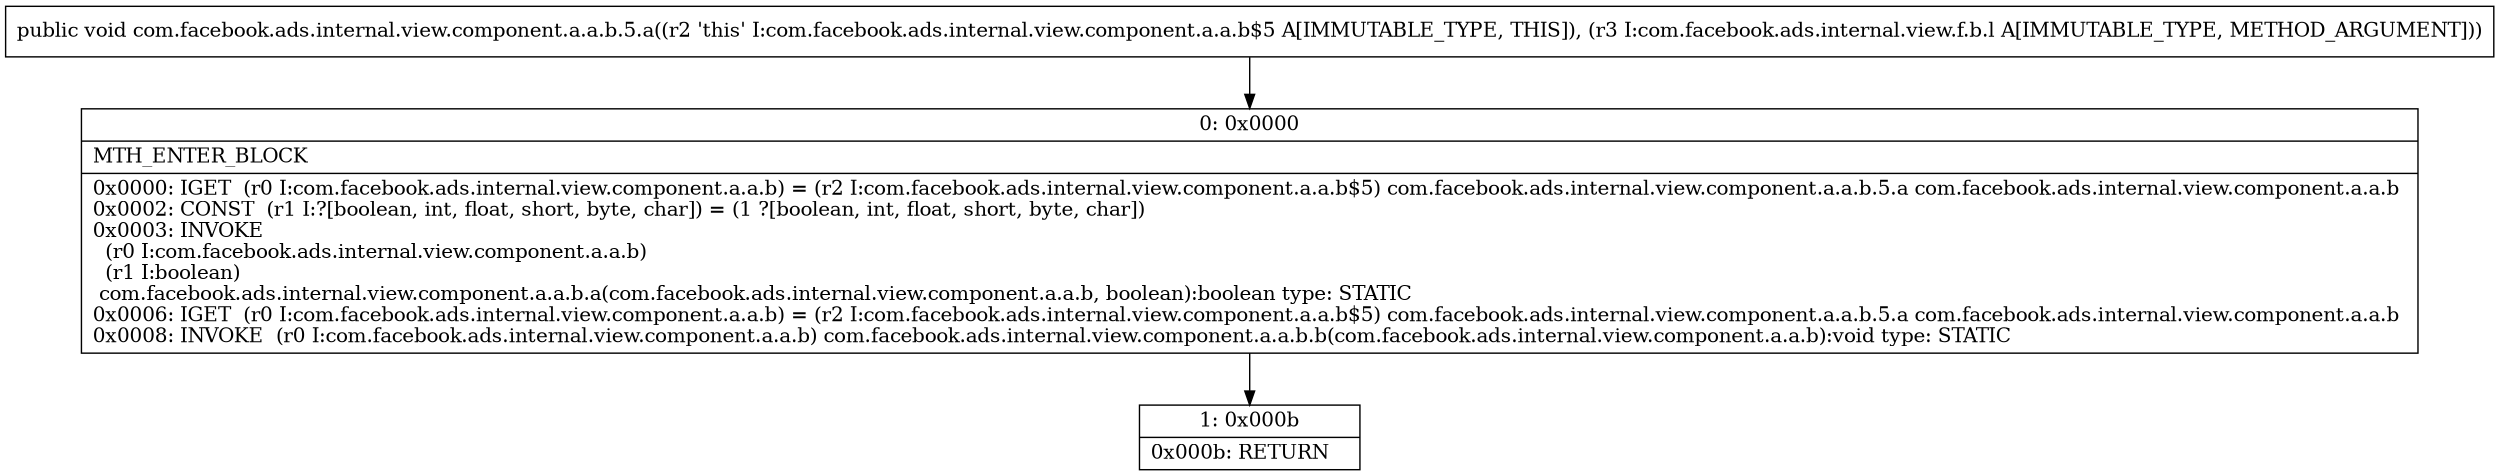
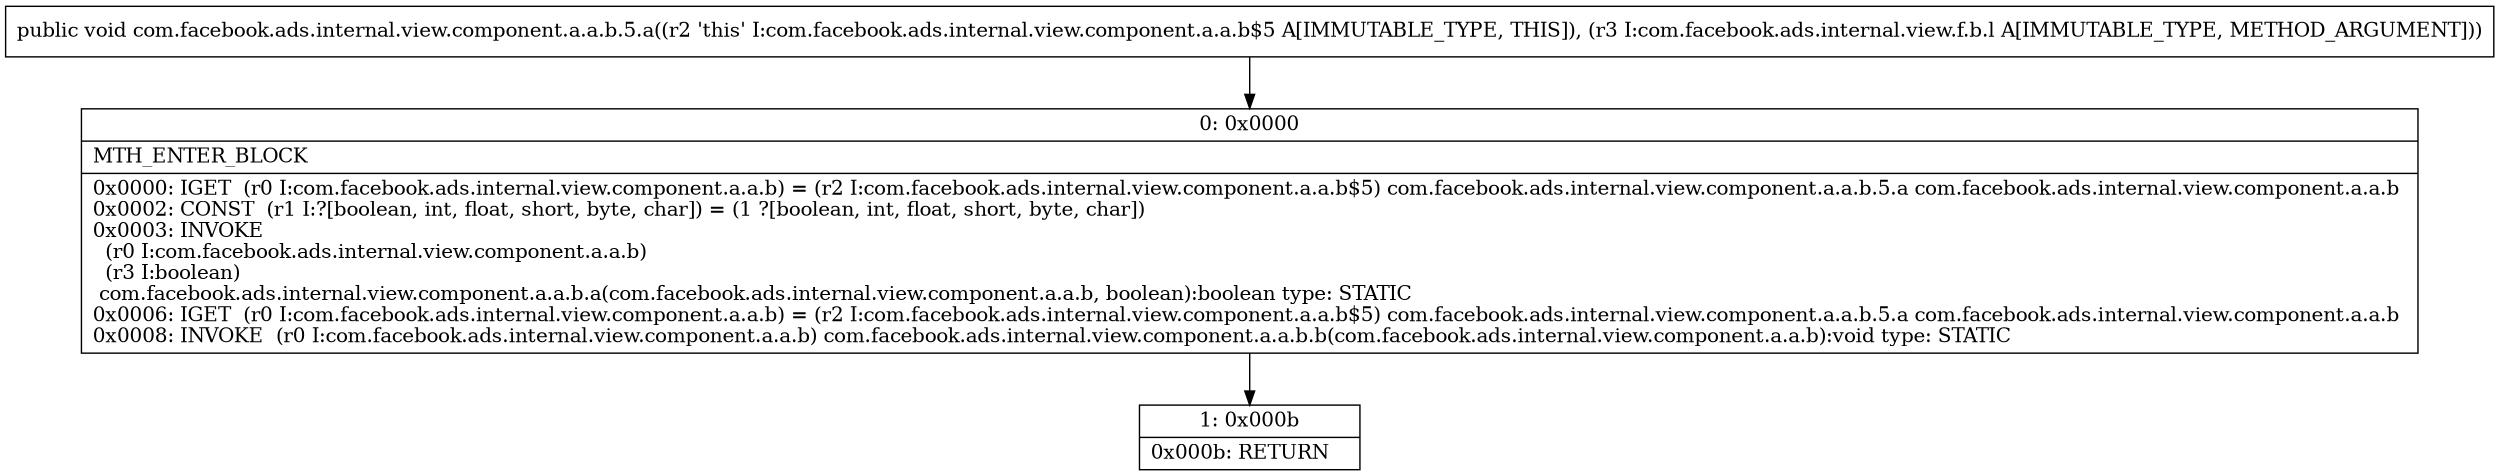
(167, 273) -> (167, 273)
